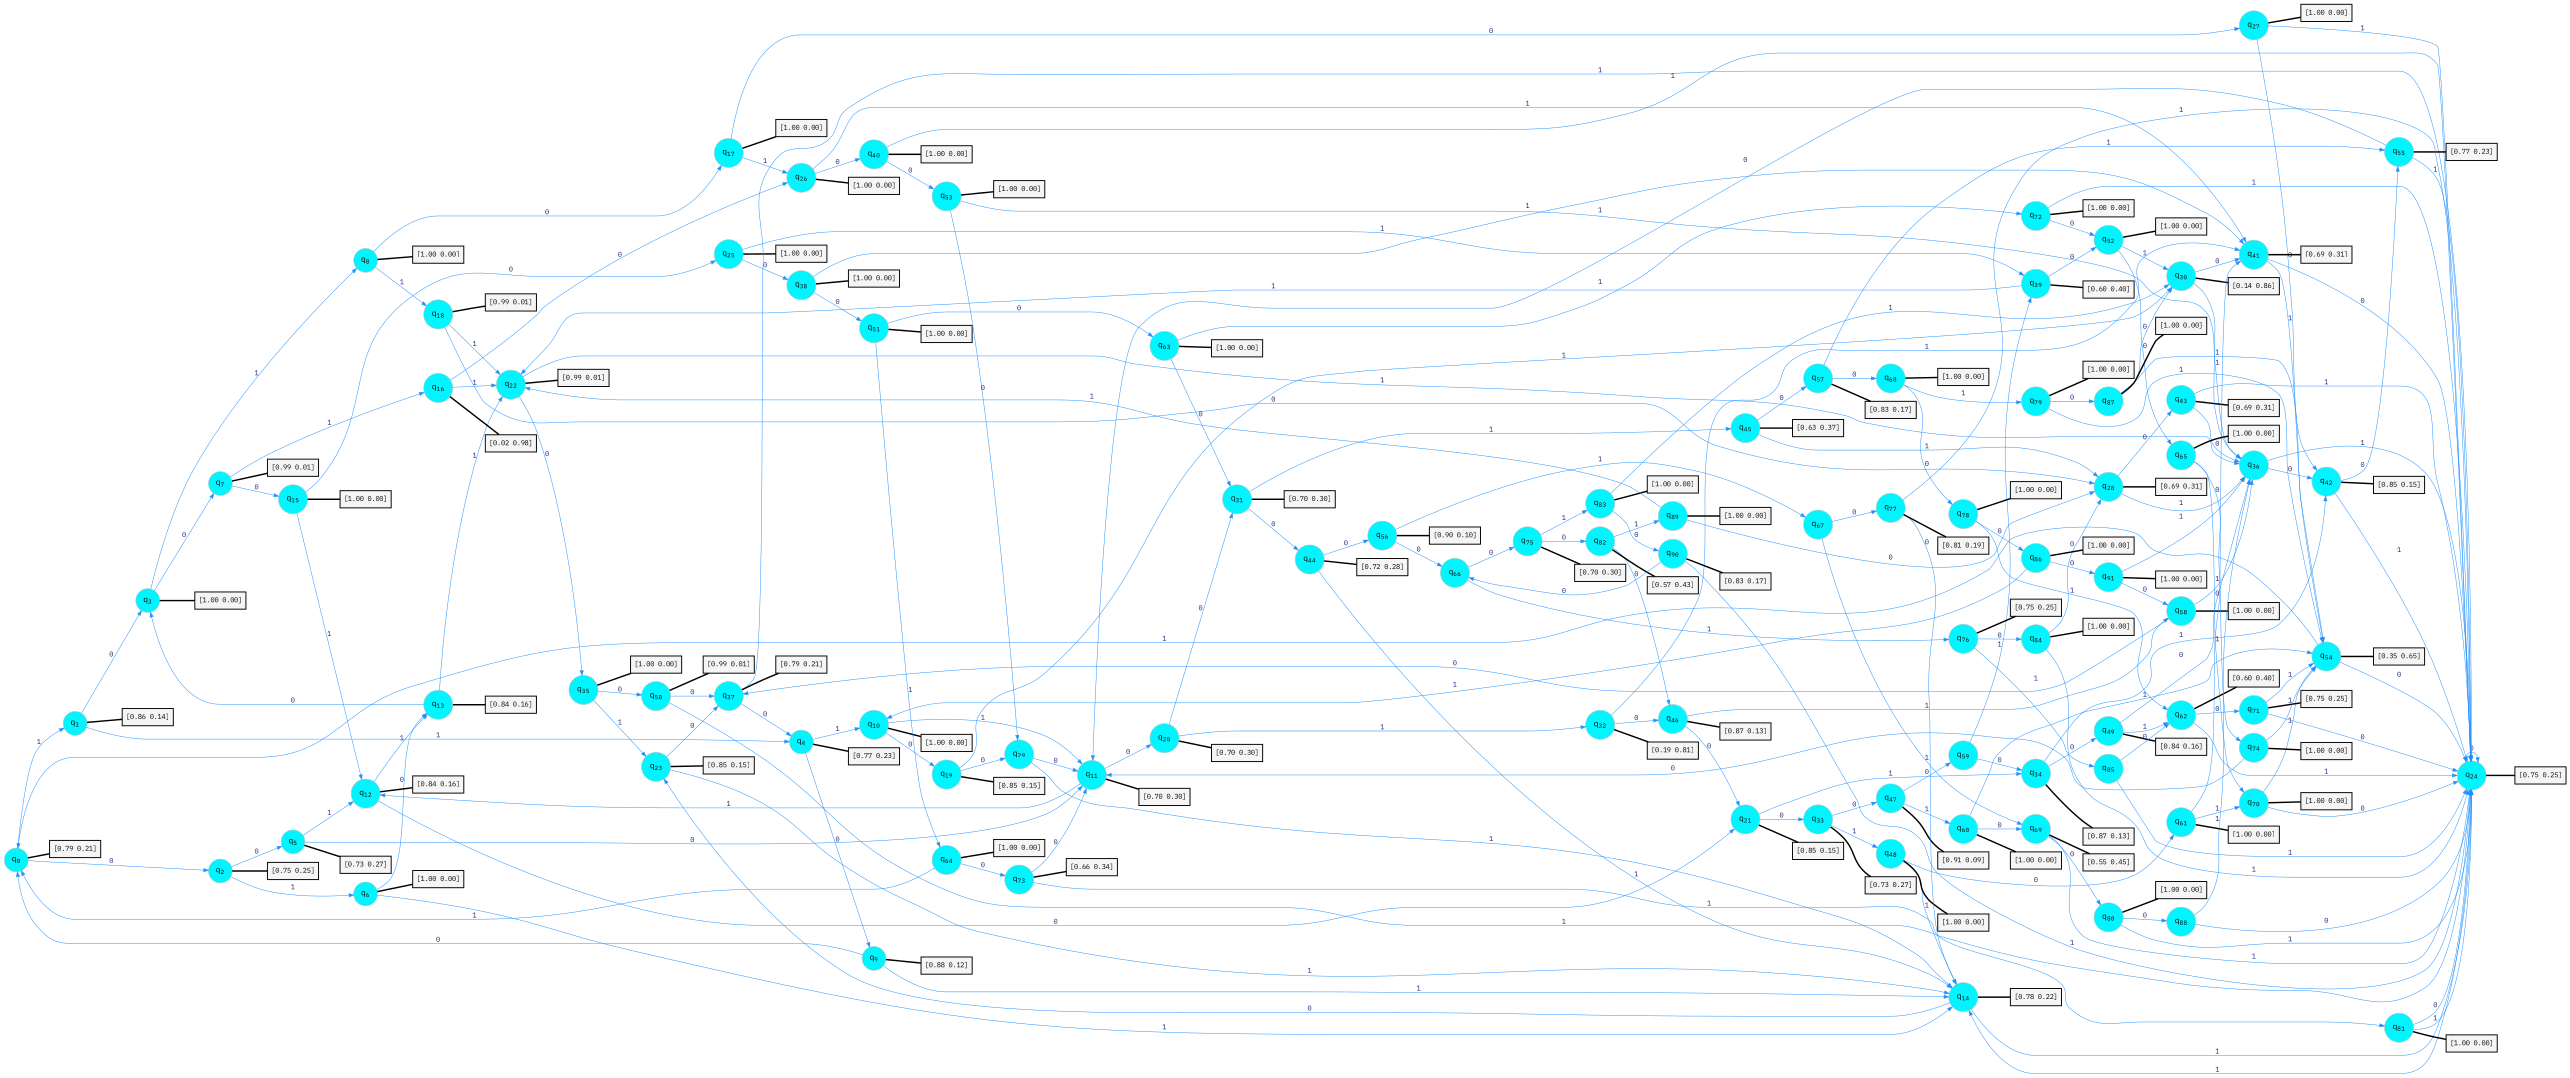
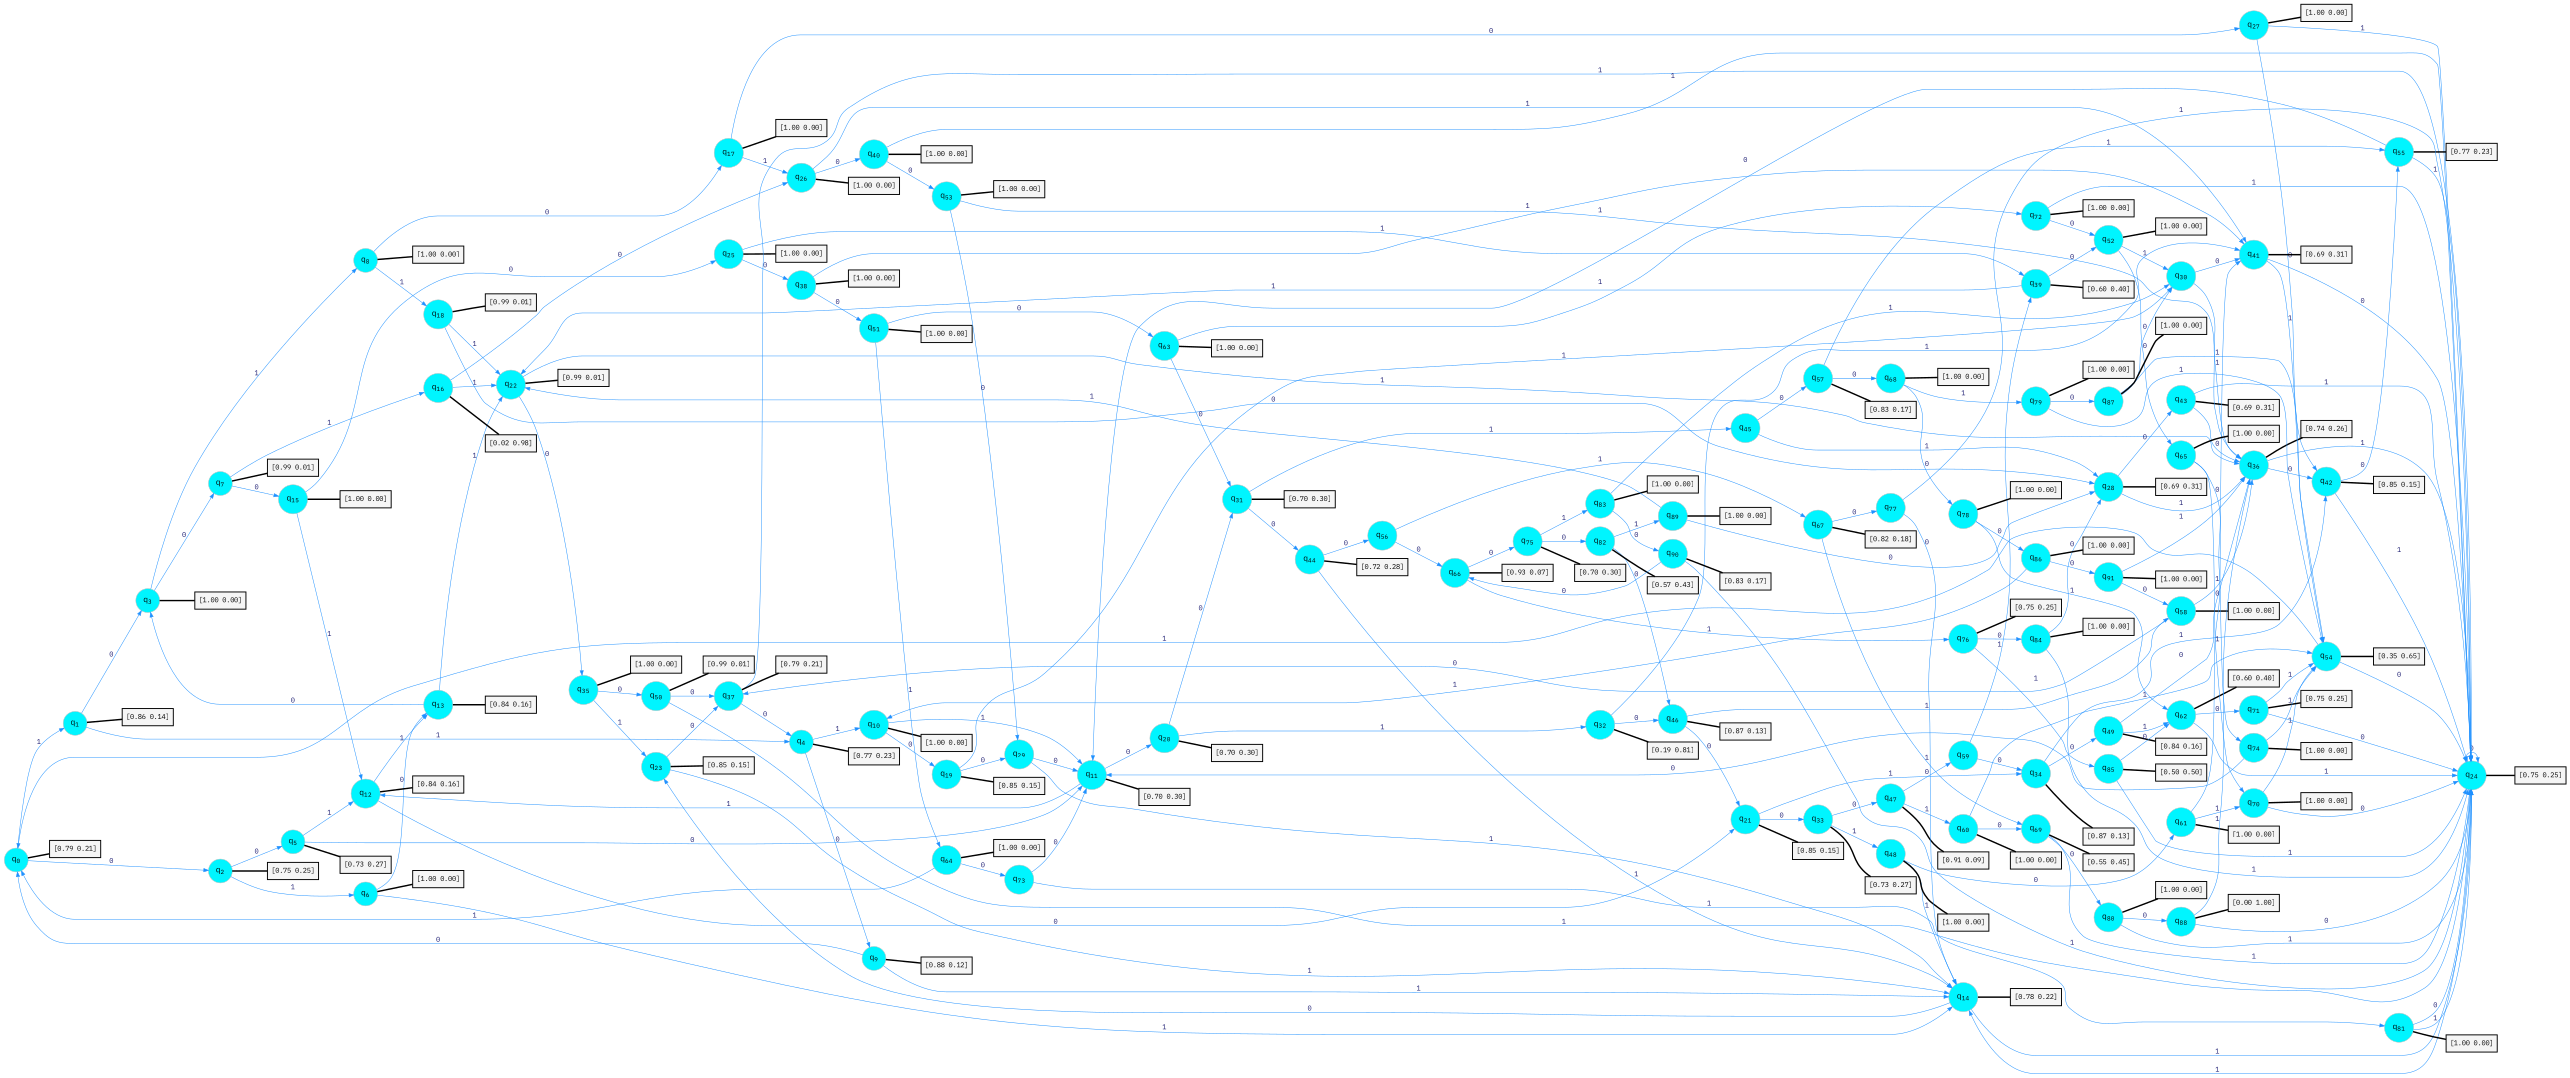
(2254, 286) -> none
(1818, 428) -> none
none -> (2326, 429)
(1455, 536) -> none
none -> (1891, 539)
(1963, 546) -> none
none -> (1528, 573)
none -> (2181, 773)
(1092, 867) -> none
none -> (2254, 903)
